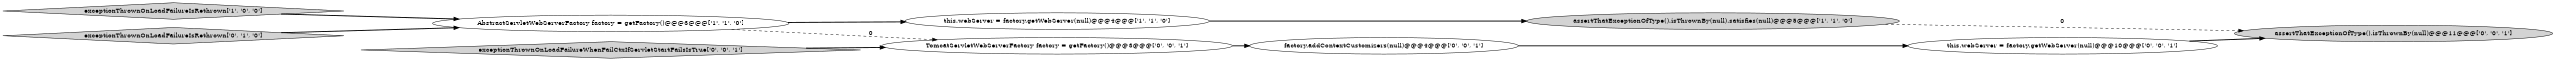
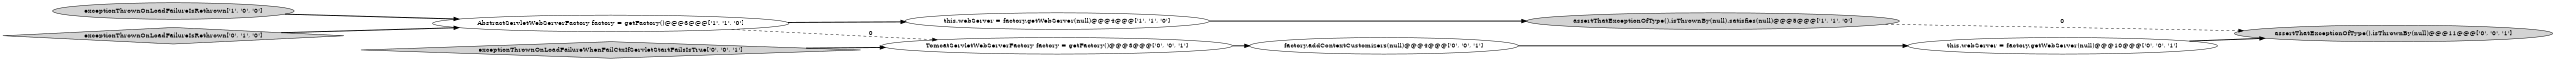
(173, 11) -> (173, 11)
